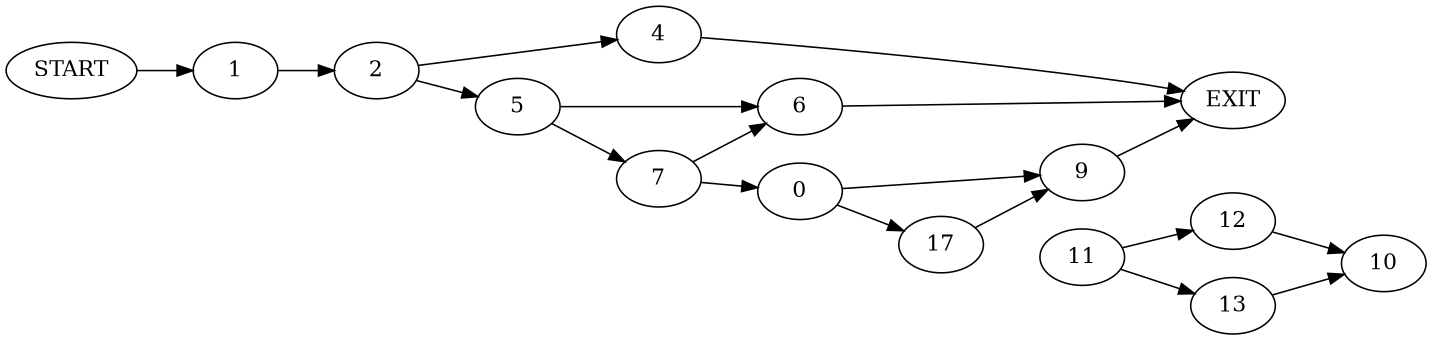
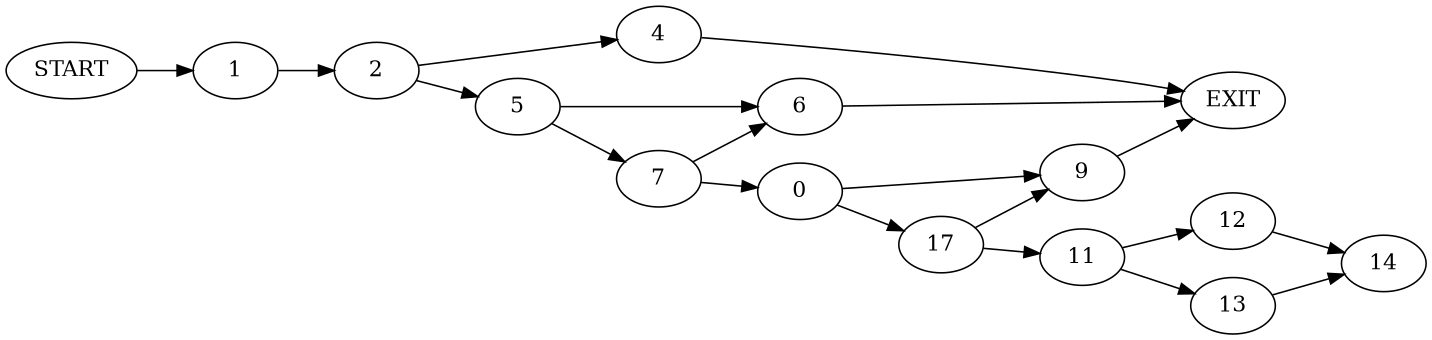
none -> (1004, 250)
(1384, 263) -> (1384, 263)
